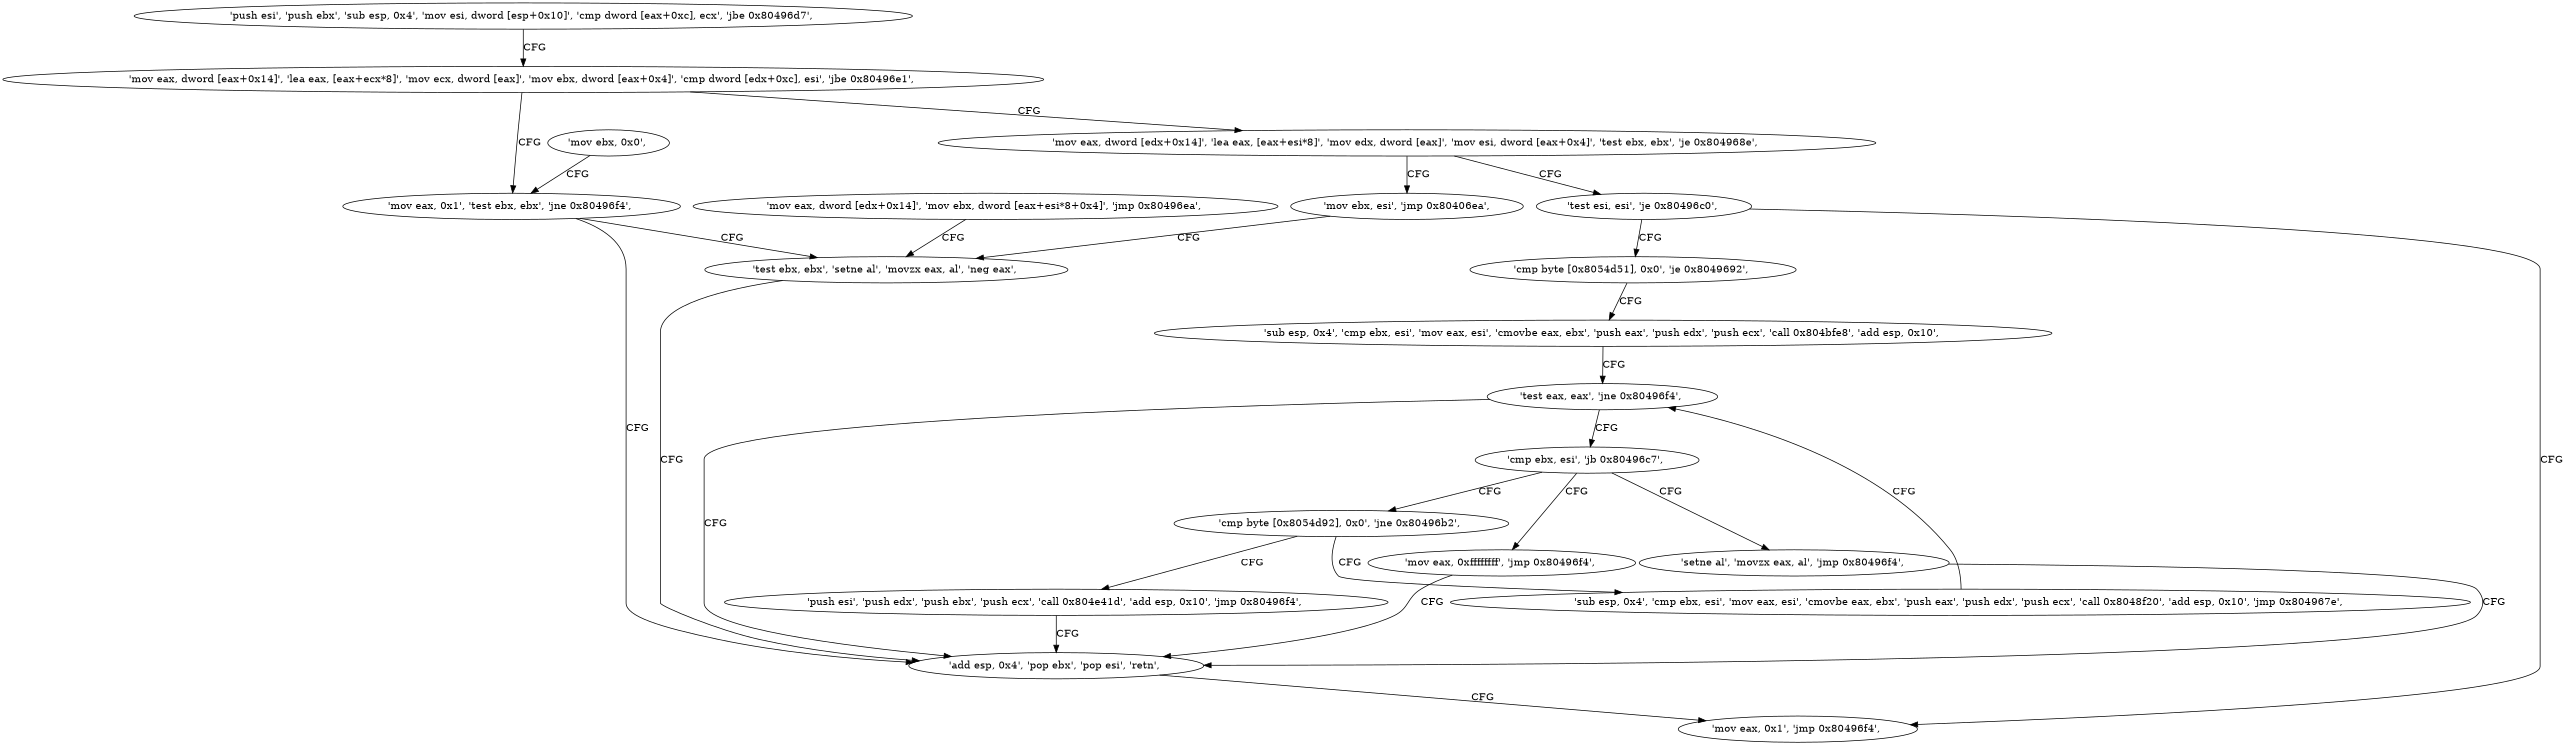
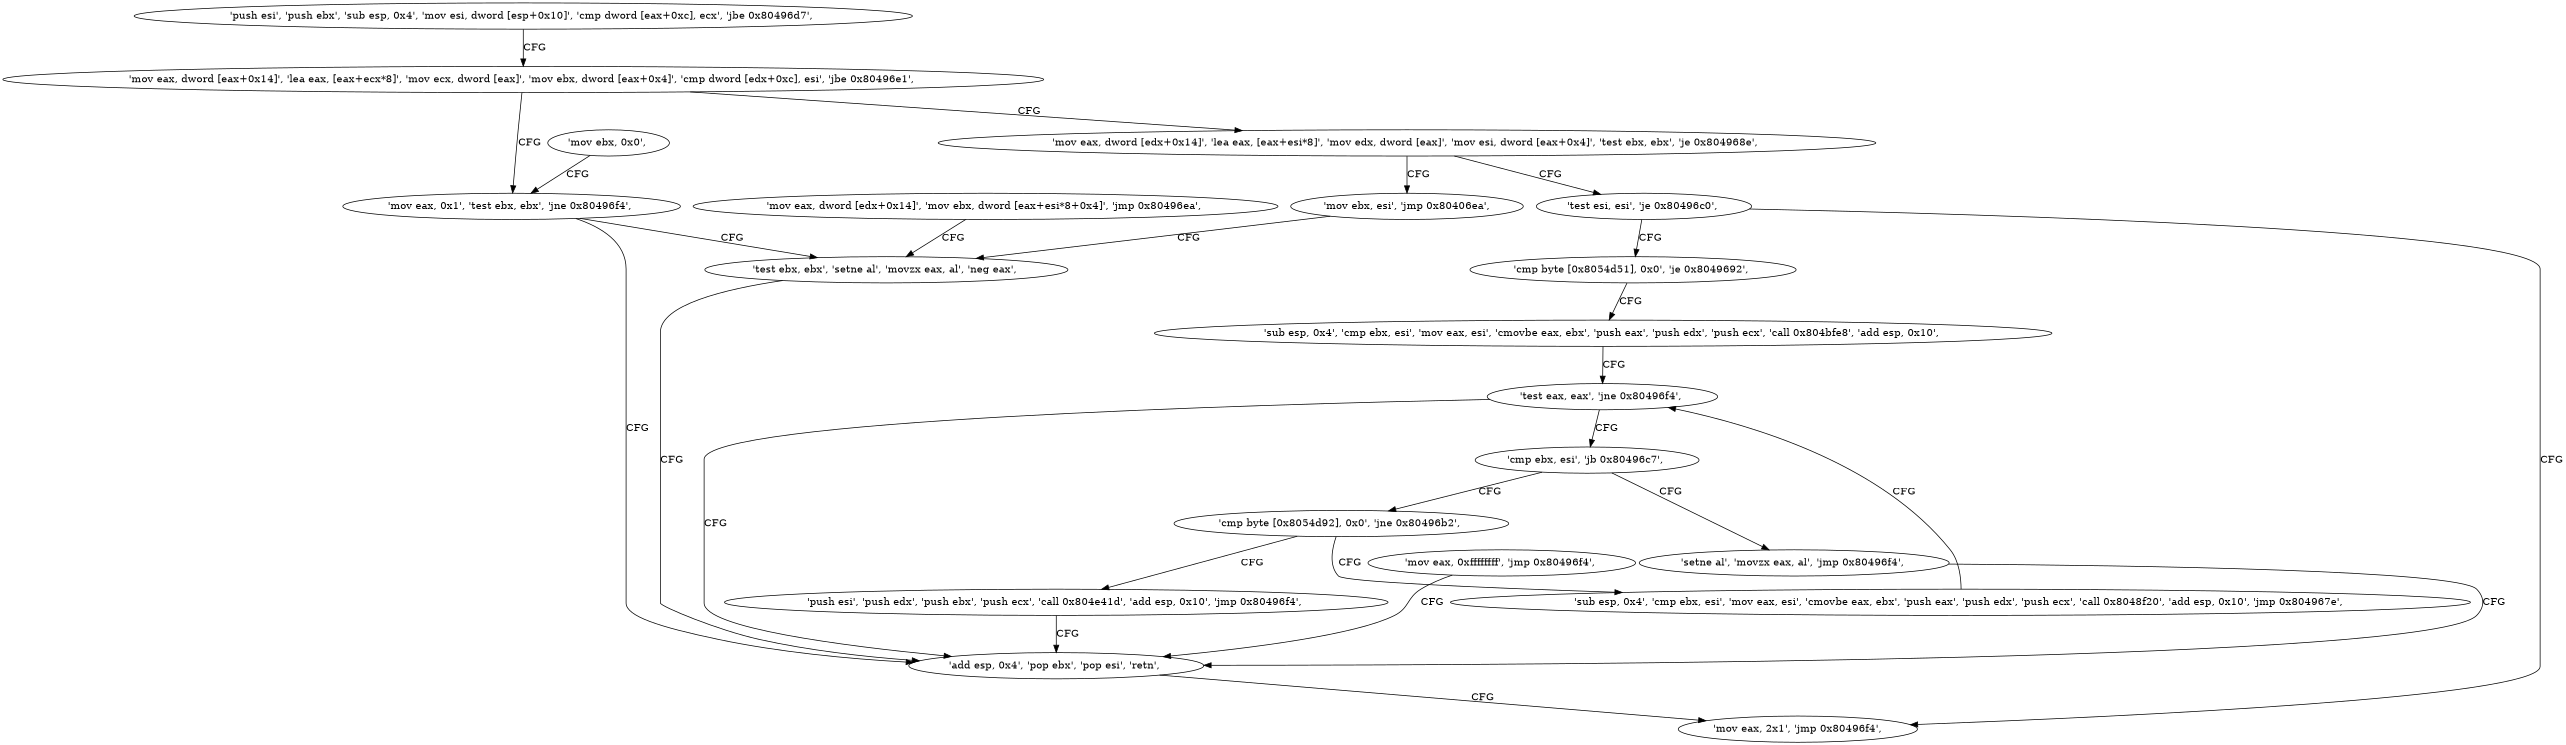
(1547, 509) -> none
(1798, 729) -> (1798, 729)
